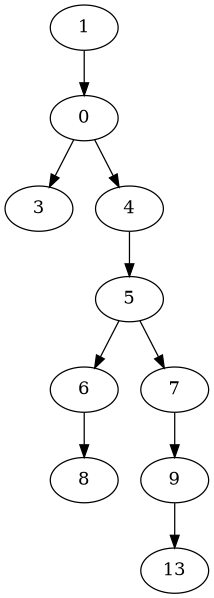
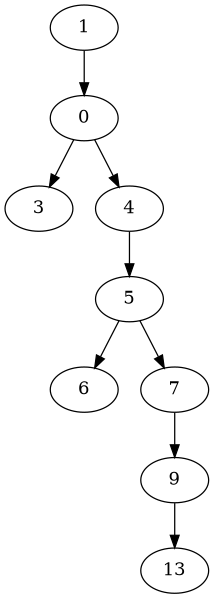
(84, 480) -> none
